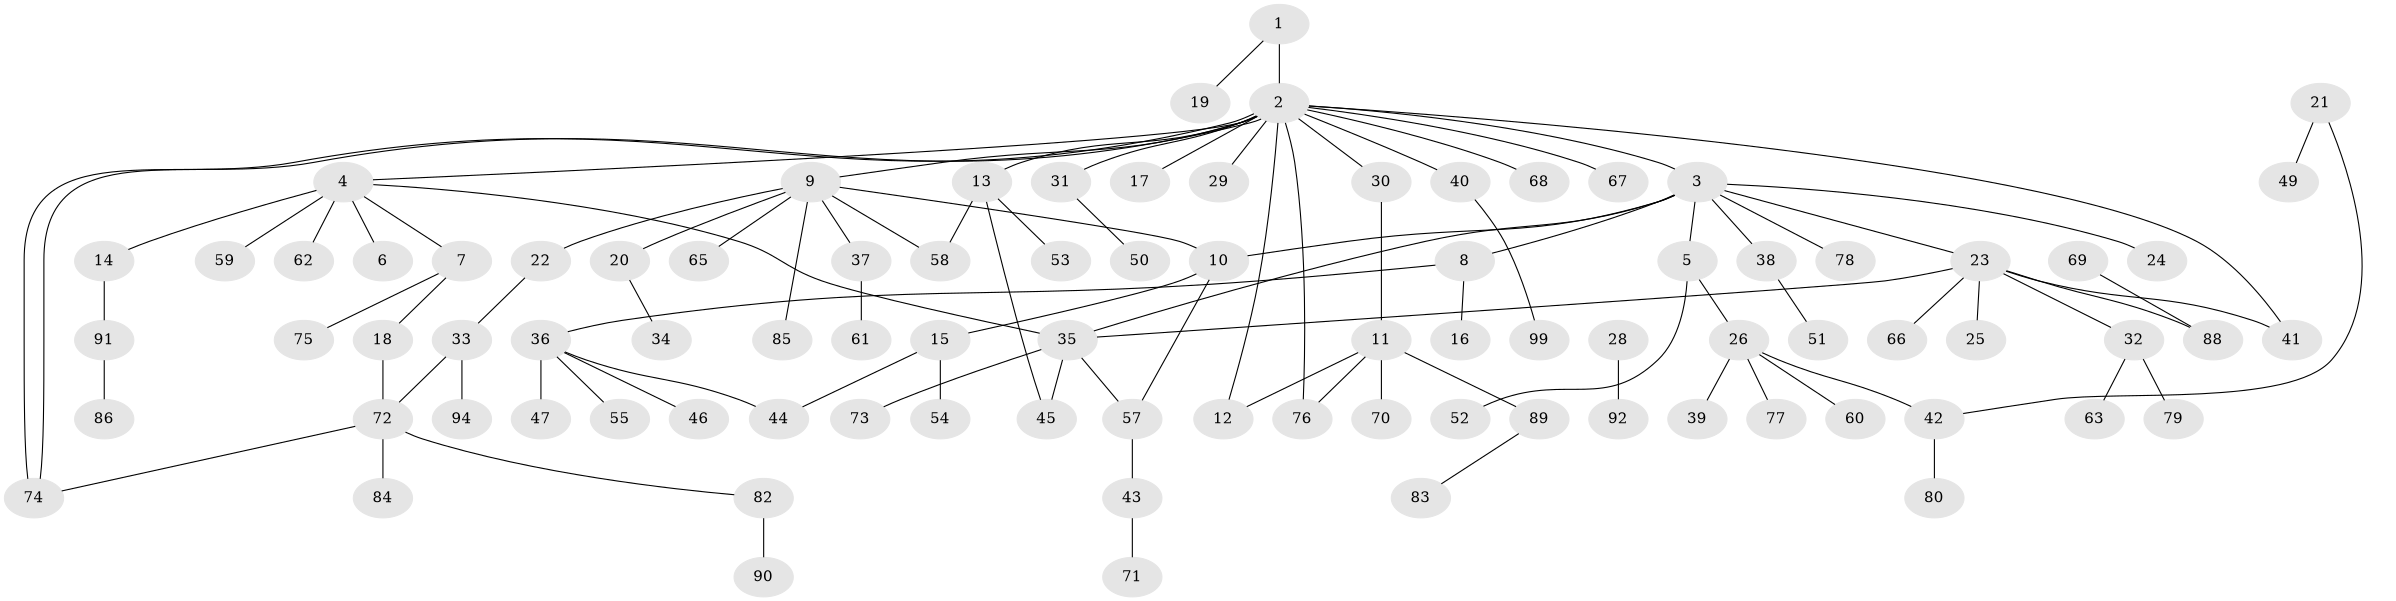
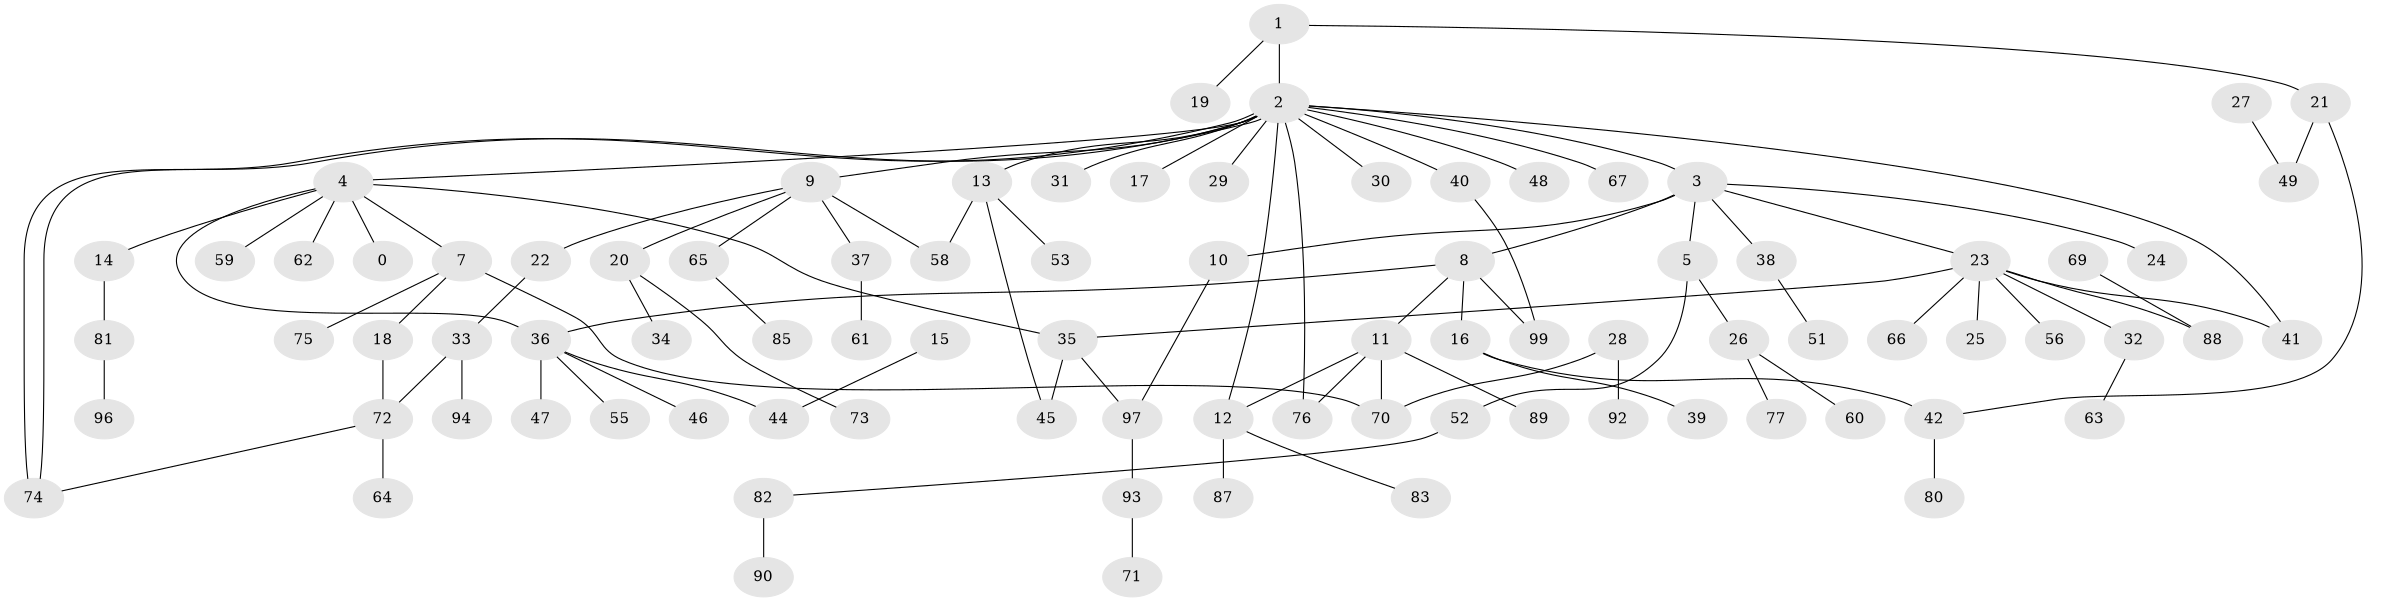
none -> (1806, 38)
none -> (2242, 103)
(1539, 182) -> (1539, 182)
(1028, 215) -> none
(1397, 248) -> none
(383, 261) -> (383, 261)
(797, 261) -> (738, 298)
(1140, 261) -> none
(1381, 261) -> (1423, 301)
(1846, 261) -> none
none -> (1502, 301)
(1083, 307) -> none
none -> (257, 308)
(104, 340) -> (104, 340)
none -> (2055, 340)
(962, 376) -> (732, 351)
none -> (1500, 380)
(1718, 380) -> (1627, 390)
(1837, 380) -> (1697, 380)
none -> (908, 389)
(104, 419) -> (104, 419)
(940, 419) -> none
(1132, 419) -> (1132, 419)
(2174, 419) -> none
(1480, 459) -> (1320, 461)
(568, 473) -> (1117, 471)
(383, 498) -> (383, 498)
(1132, 498) -> (1132, 498)
none -> (1223, 498)
